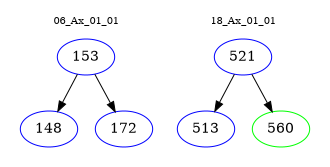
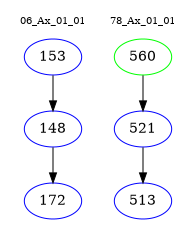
(244, 22) -> (143, 22)
(103, 89) -> (53, 160)
(260, 89) -> (143, 88)
